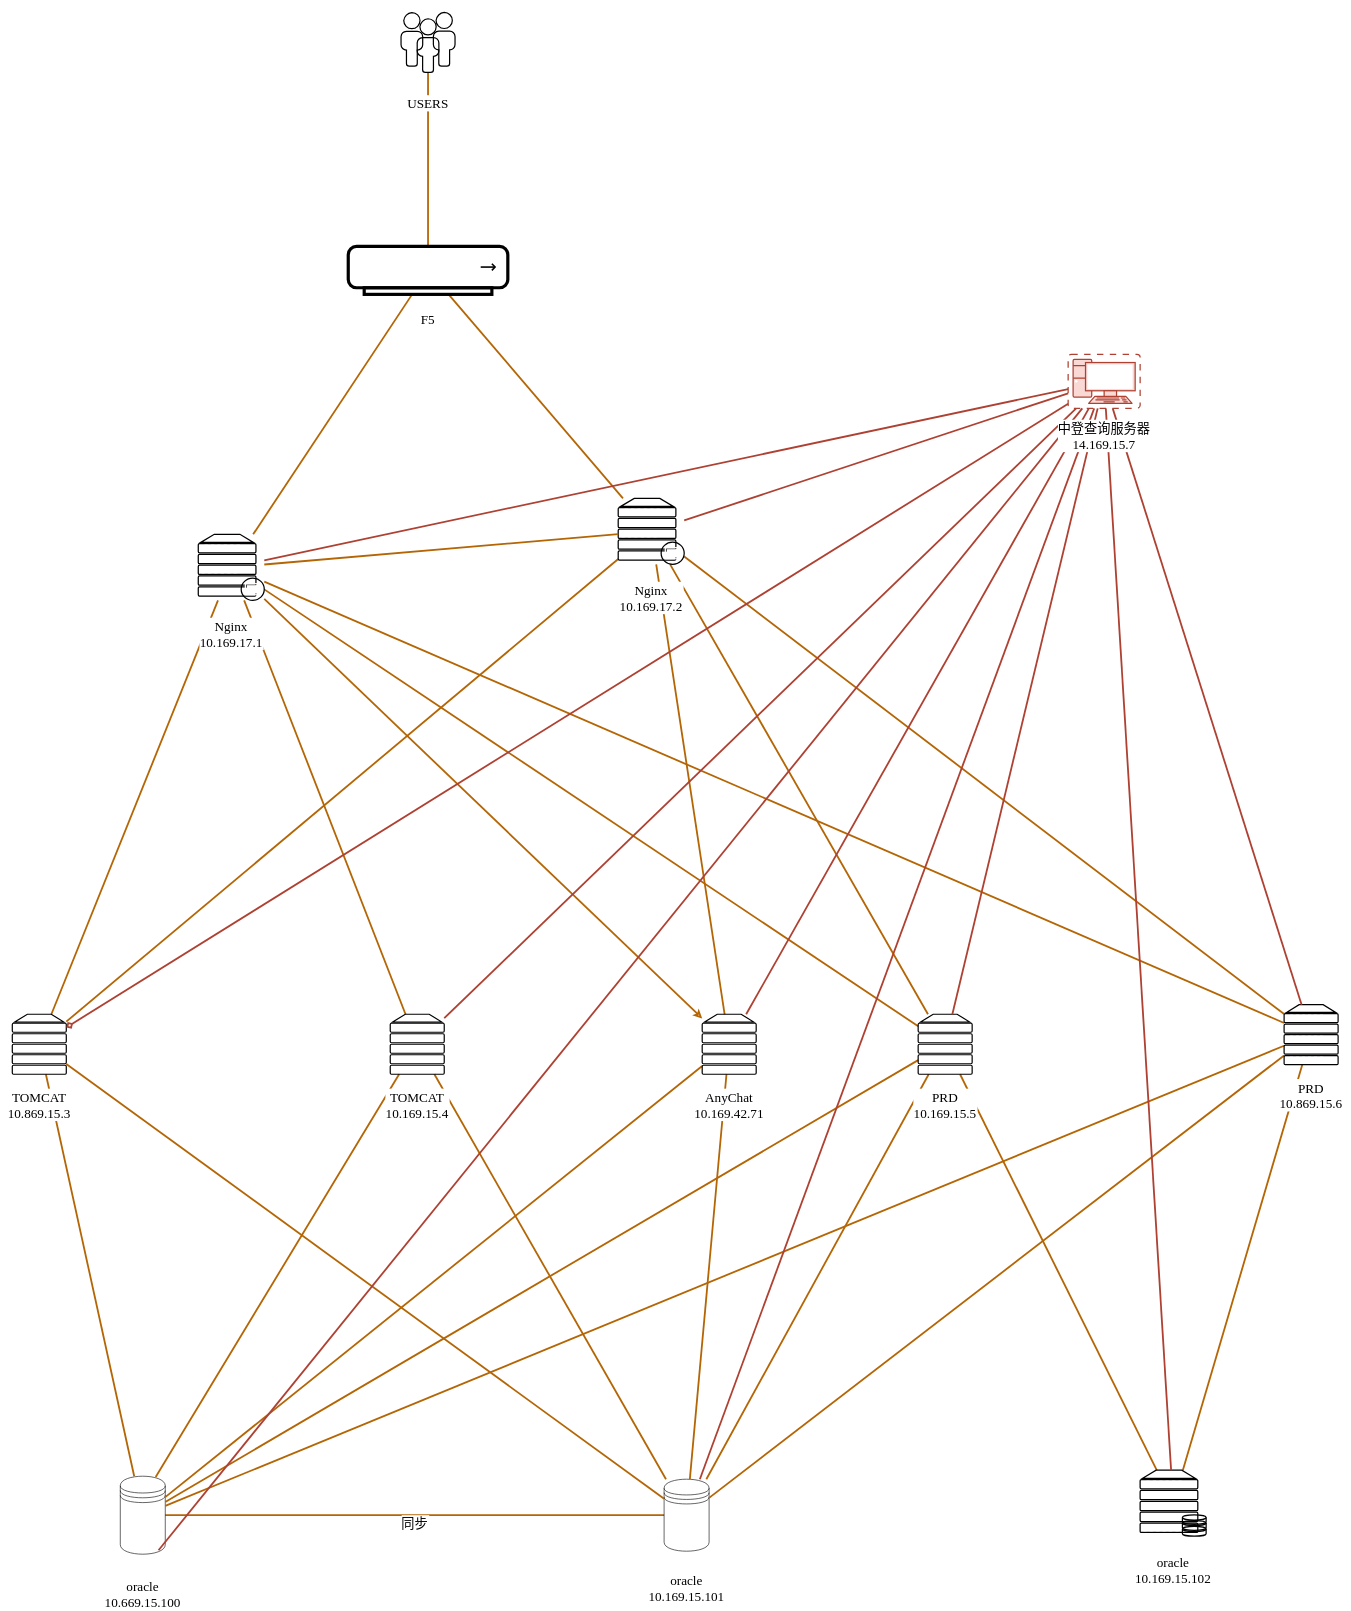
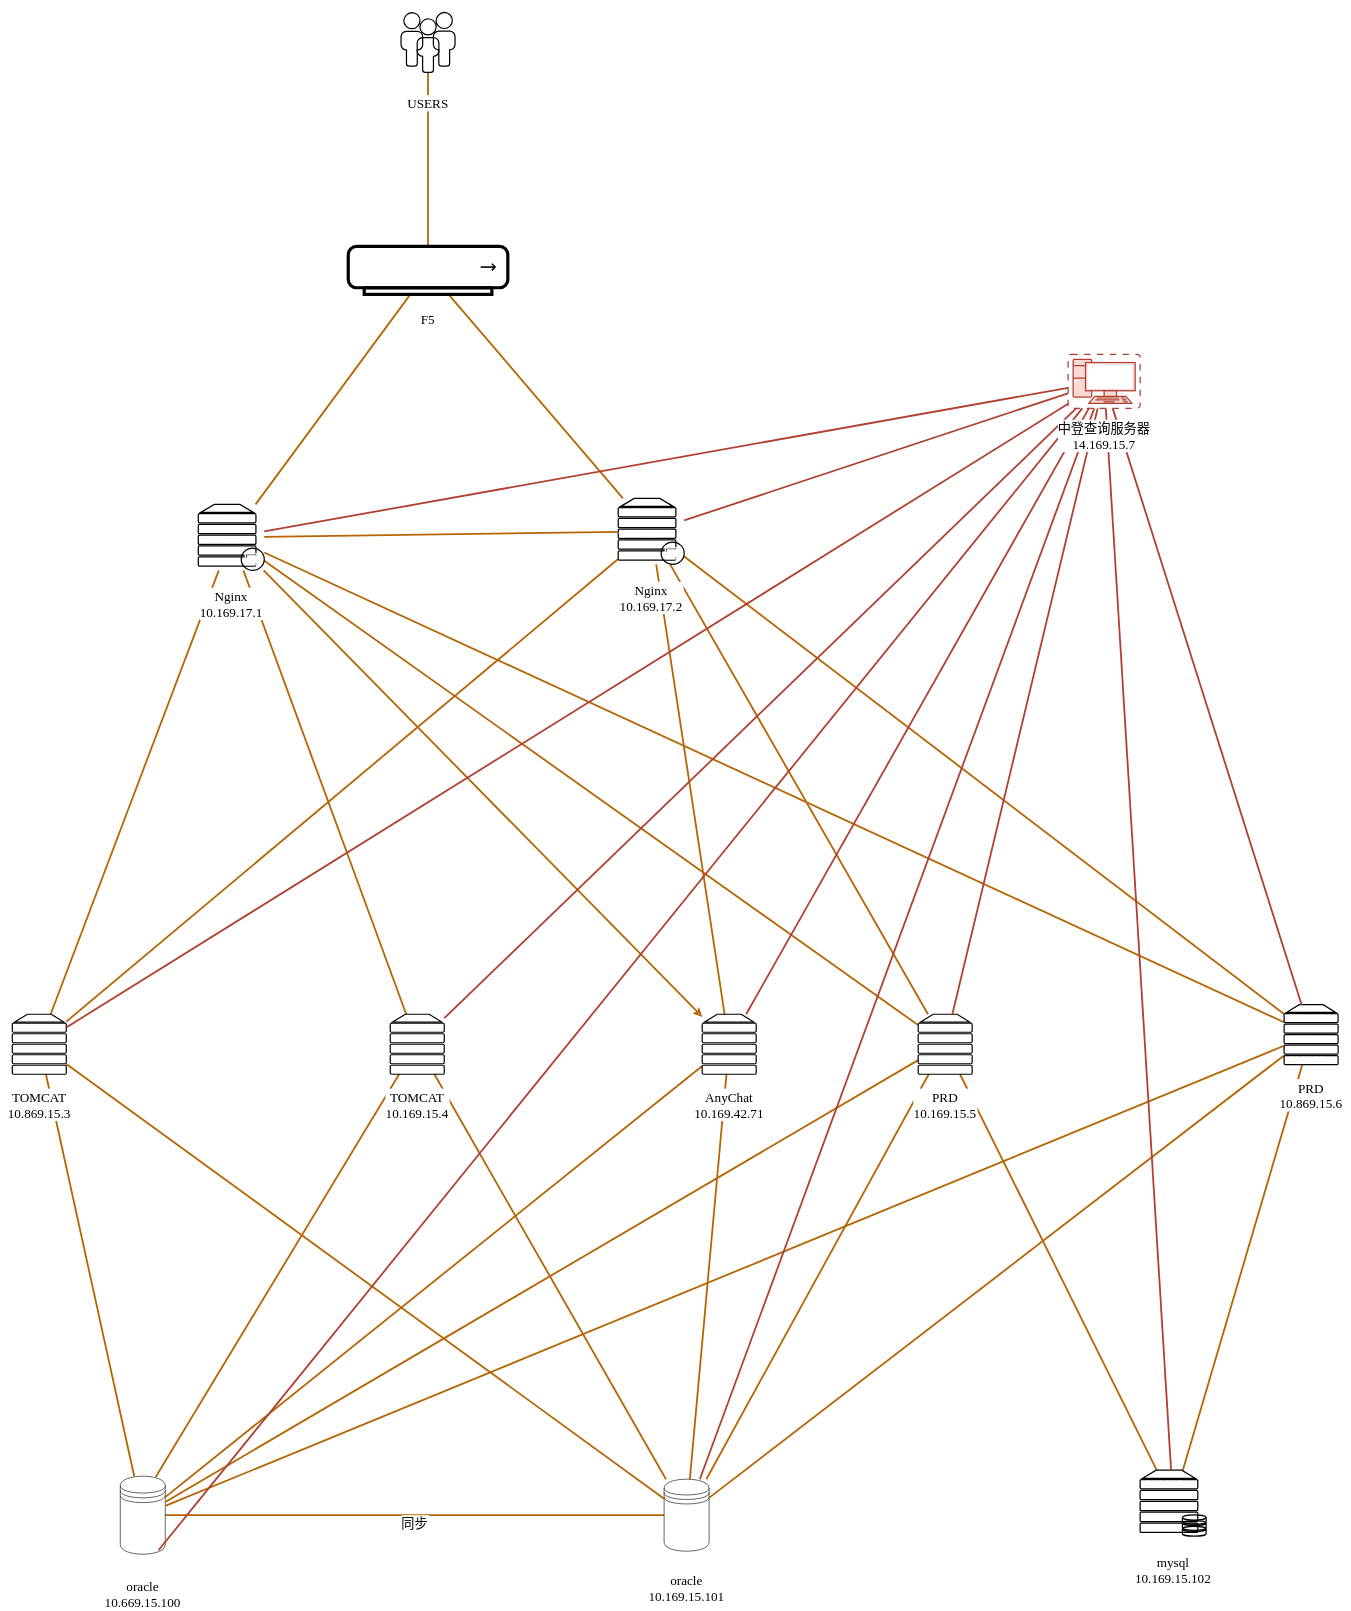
(231, 567) -> (231, 537)
(73, 1023) -> (70, 1025)
(1173, 1563) -> (1173, 1563)
